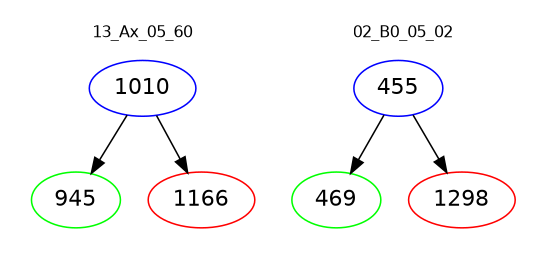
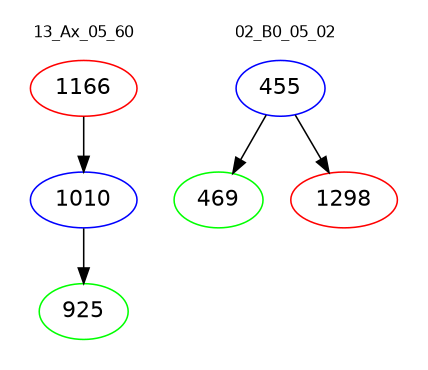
(168, 137) -> (84, 137)
(76, 200) -> (84, 312)
